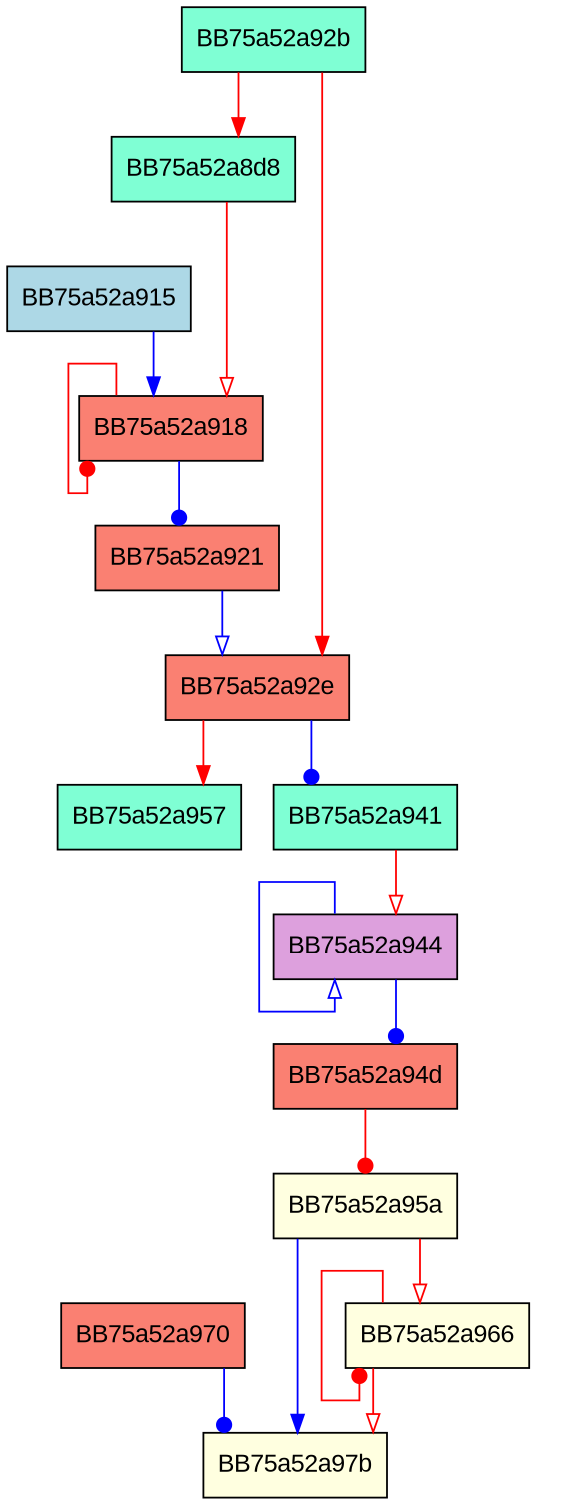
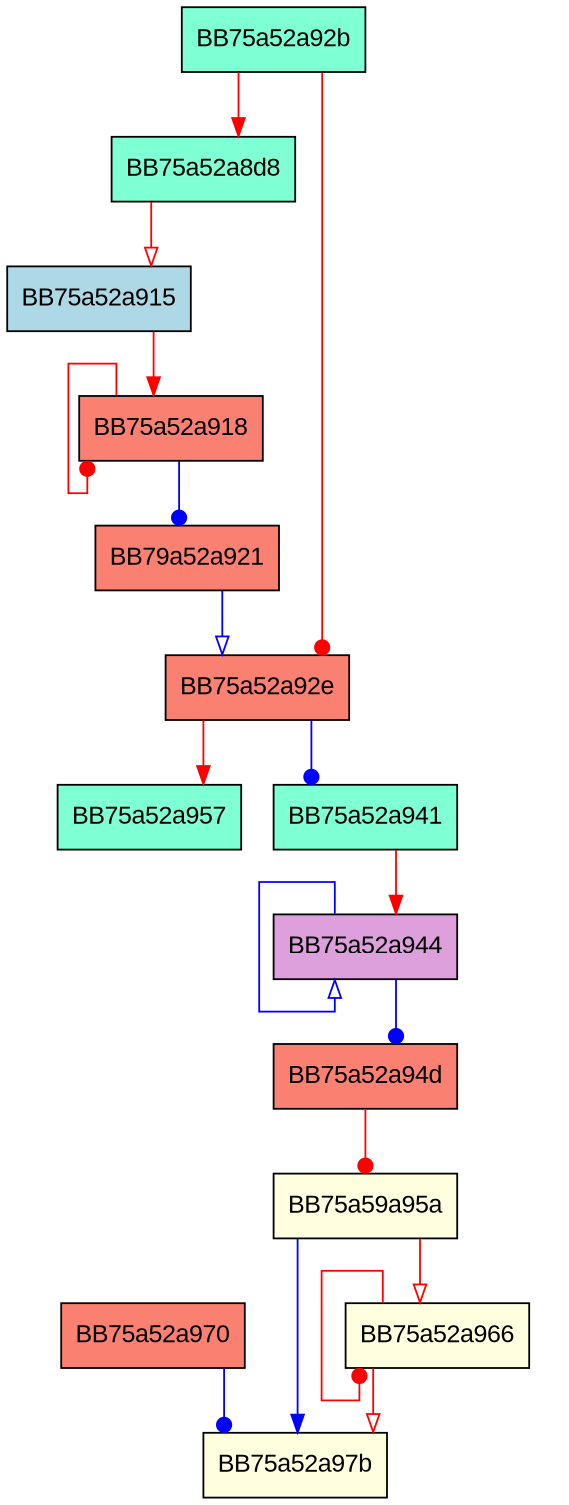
(227, 290) -> (151, 225)
(154, 354) -> (154, 354)
(322, 356) -> (322, 356)
(187, 558) -> (187, 558)
(396, 873) -> (396, 873)
(365, 1206) -> (365, 1206)
